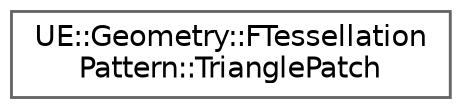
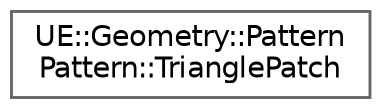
(231, 54) -> (191, 54)
